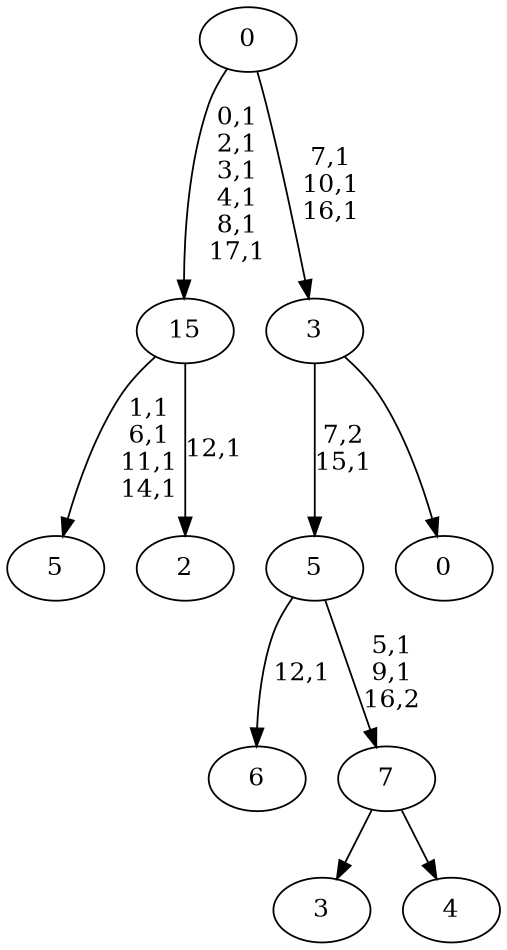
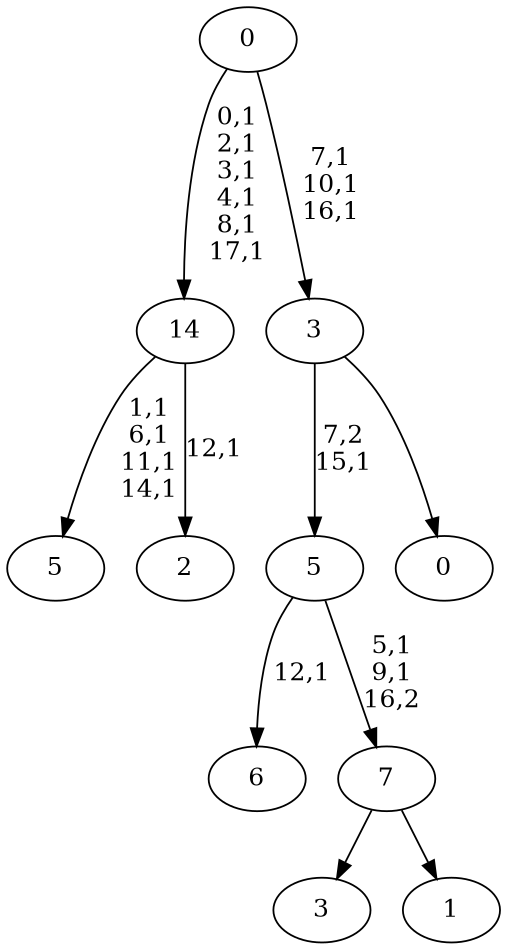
(185, 331) -> (185, 331)
(451, 910) -> (451, 910)
